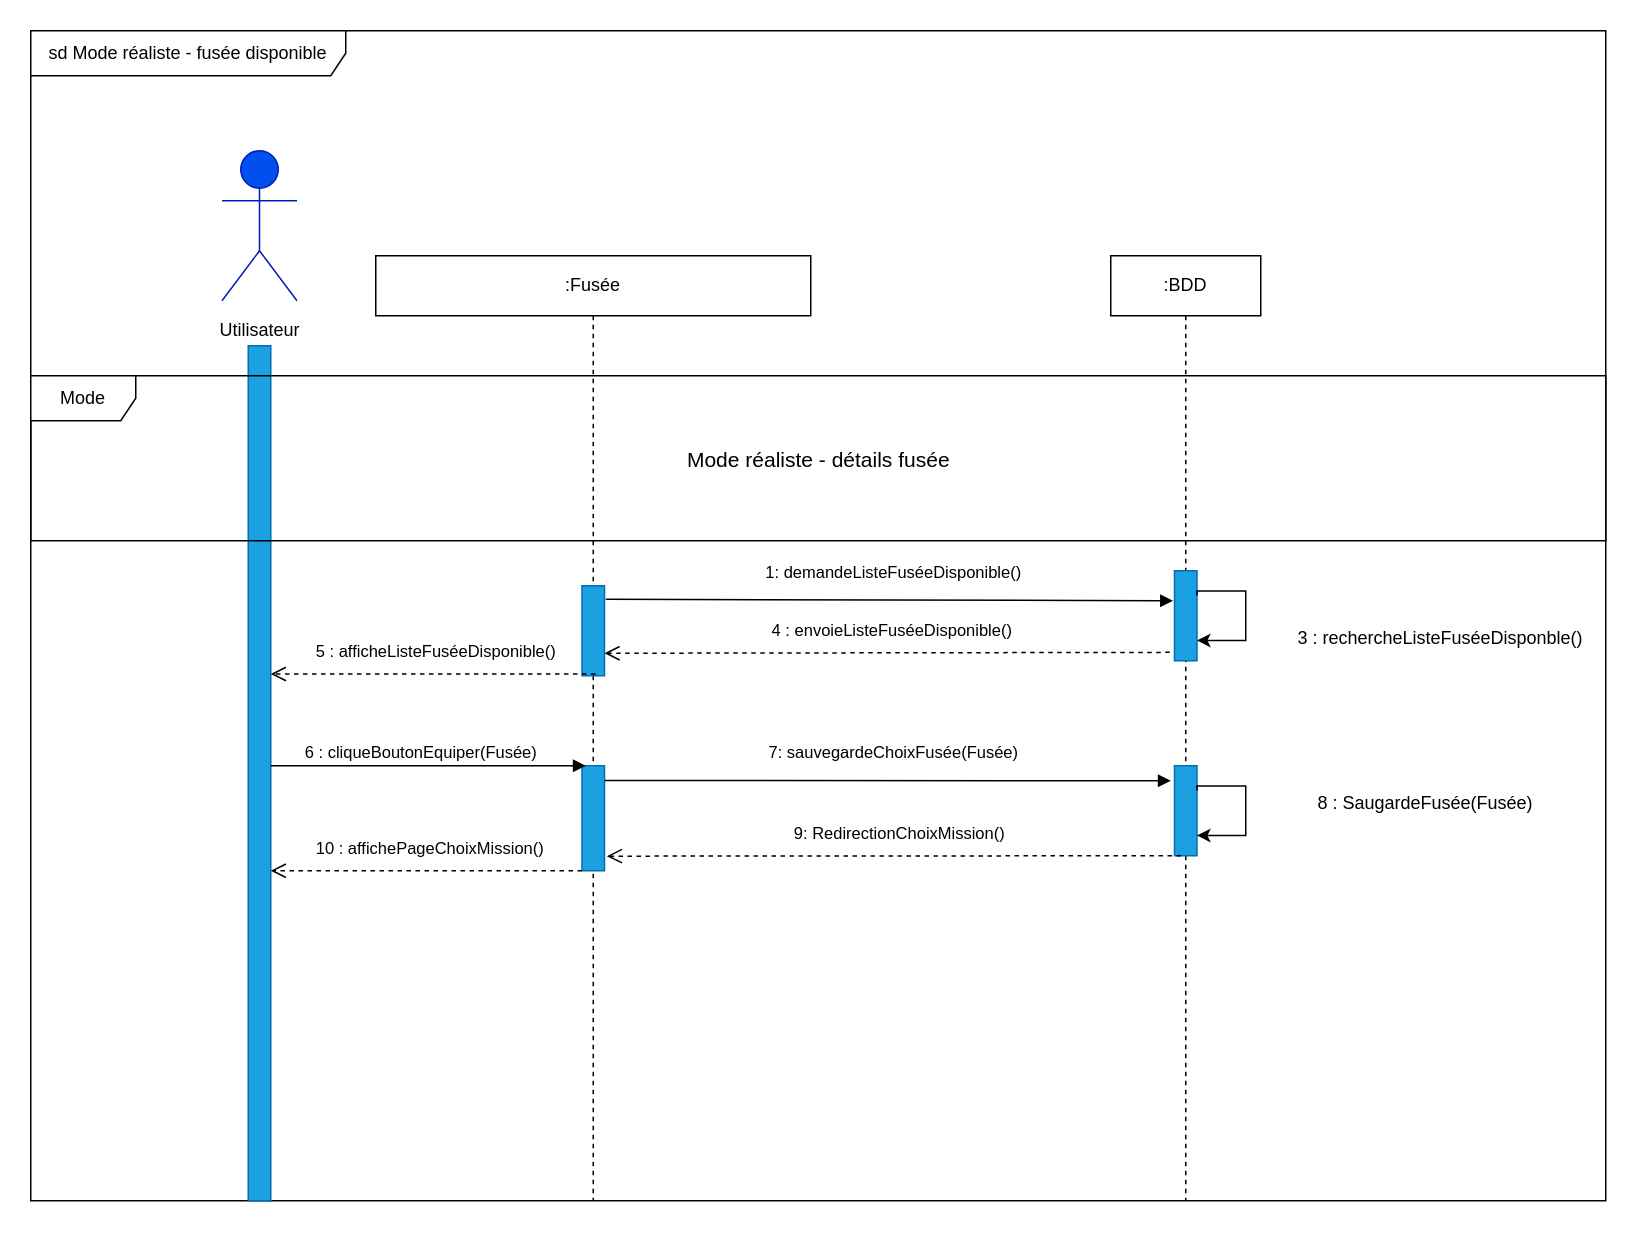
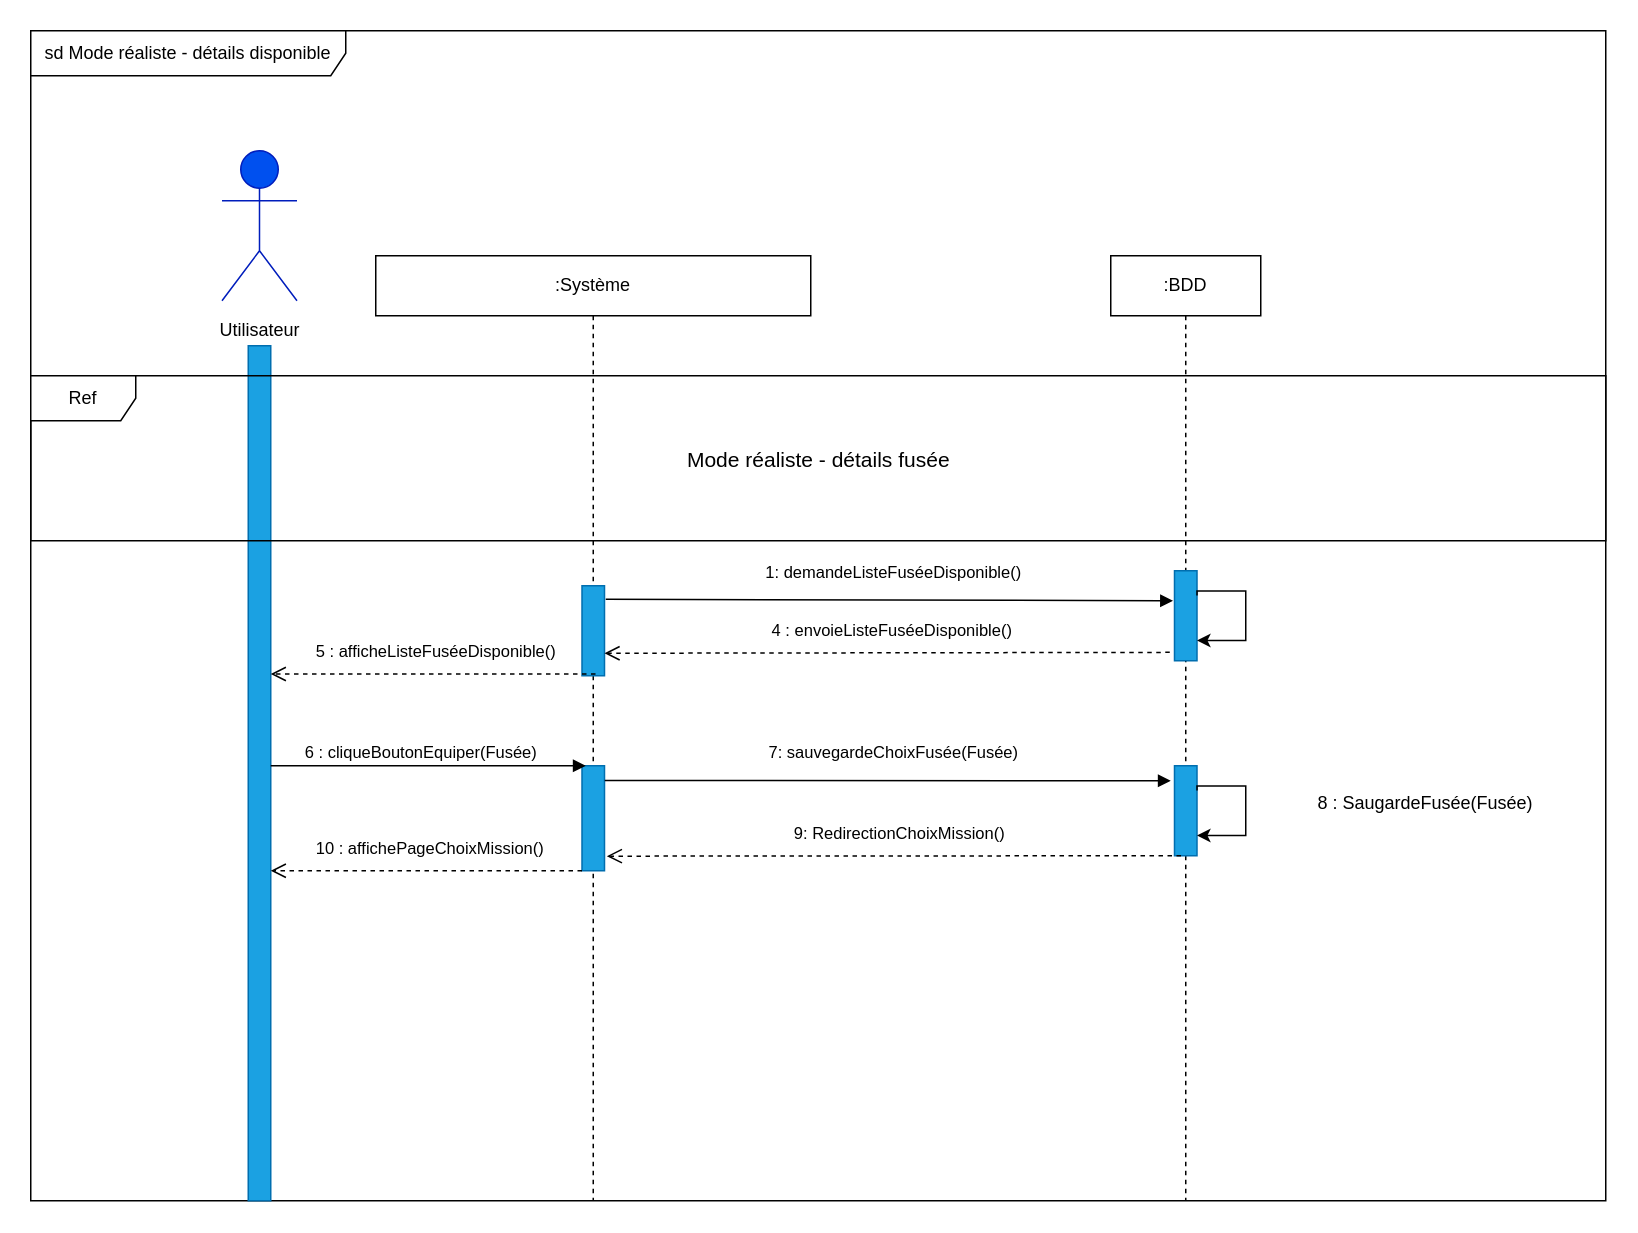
(188, 53) -> (188, 53)
(593, 286) -> (593, 286)
(83, 398) -> (83, 398)
(1441, 638) -> none
